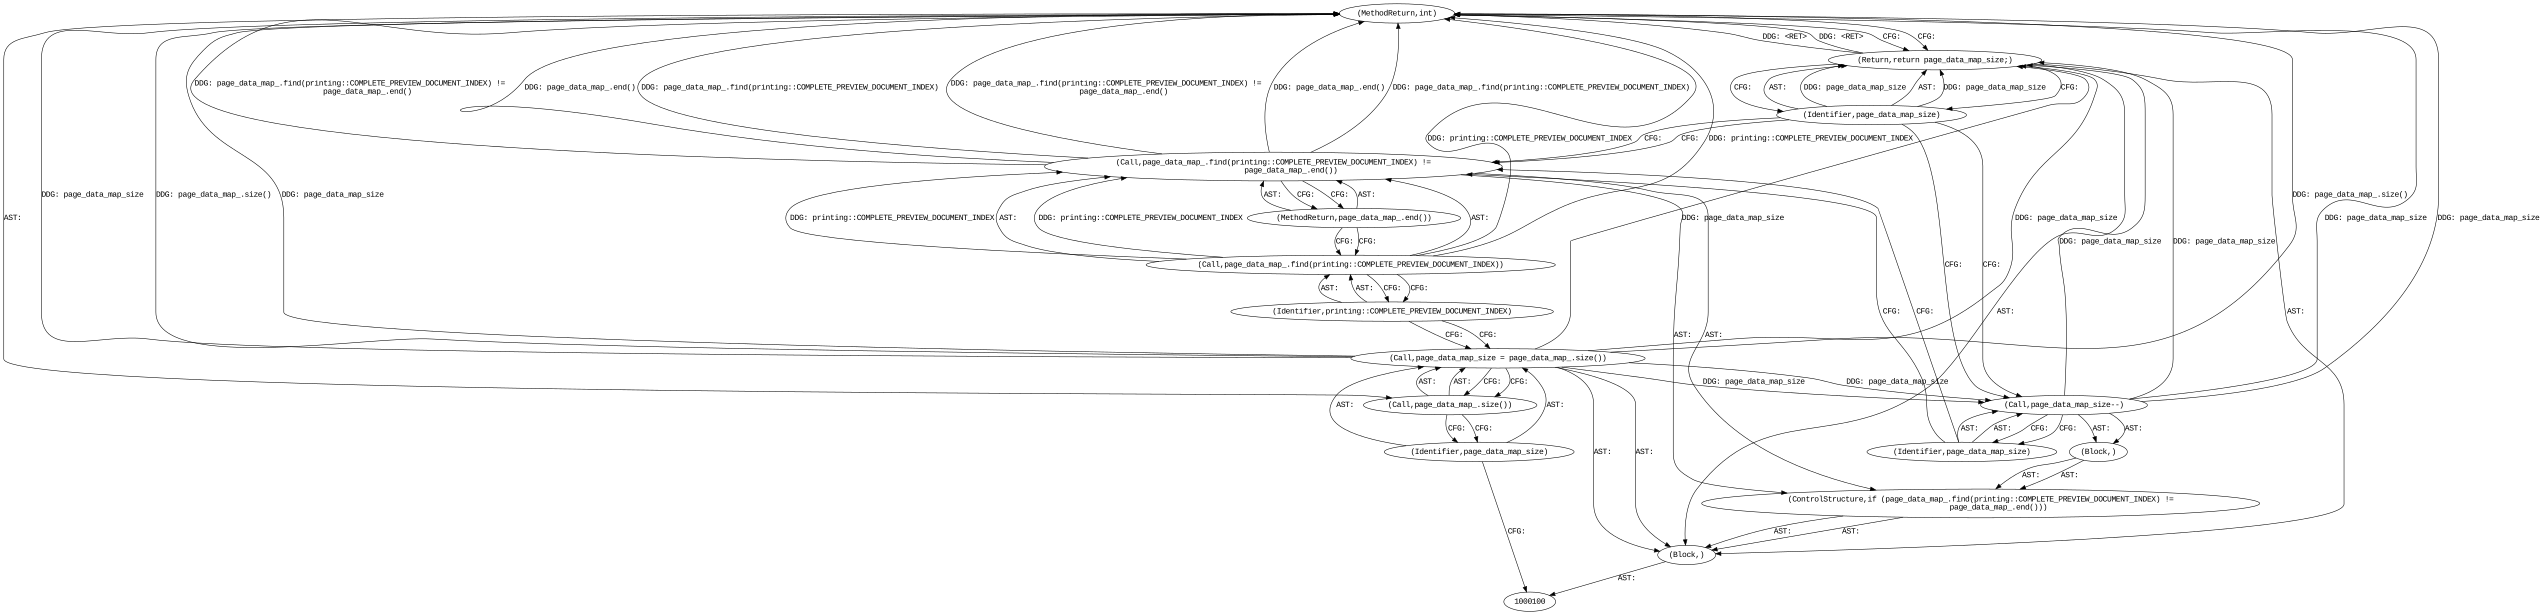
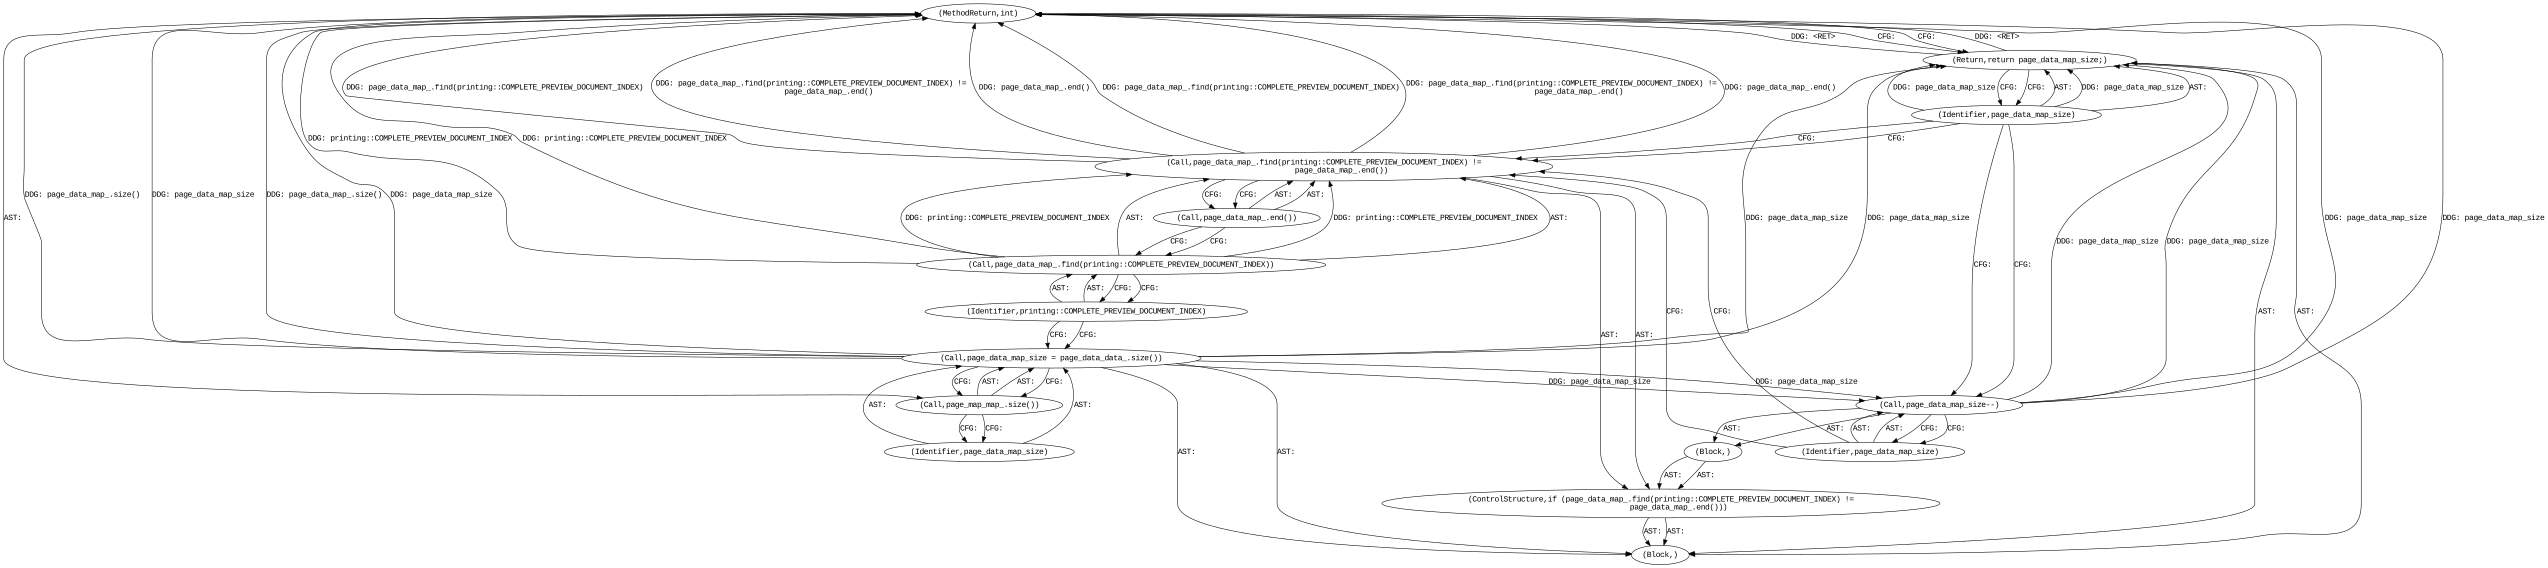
(1354, 218) -> (1237, 218)
(1498, 358) -> (1051, 358)
(1450, 405) -> (979, 405)
(1530, 602) -> none
